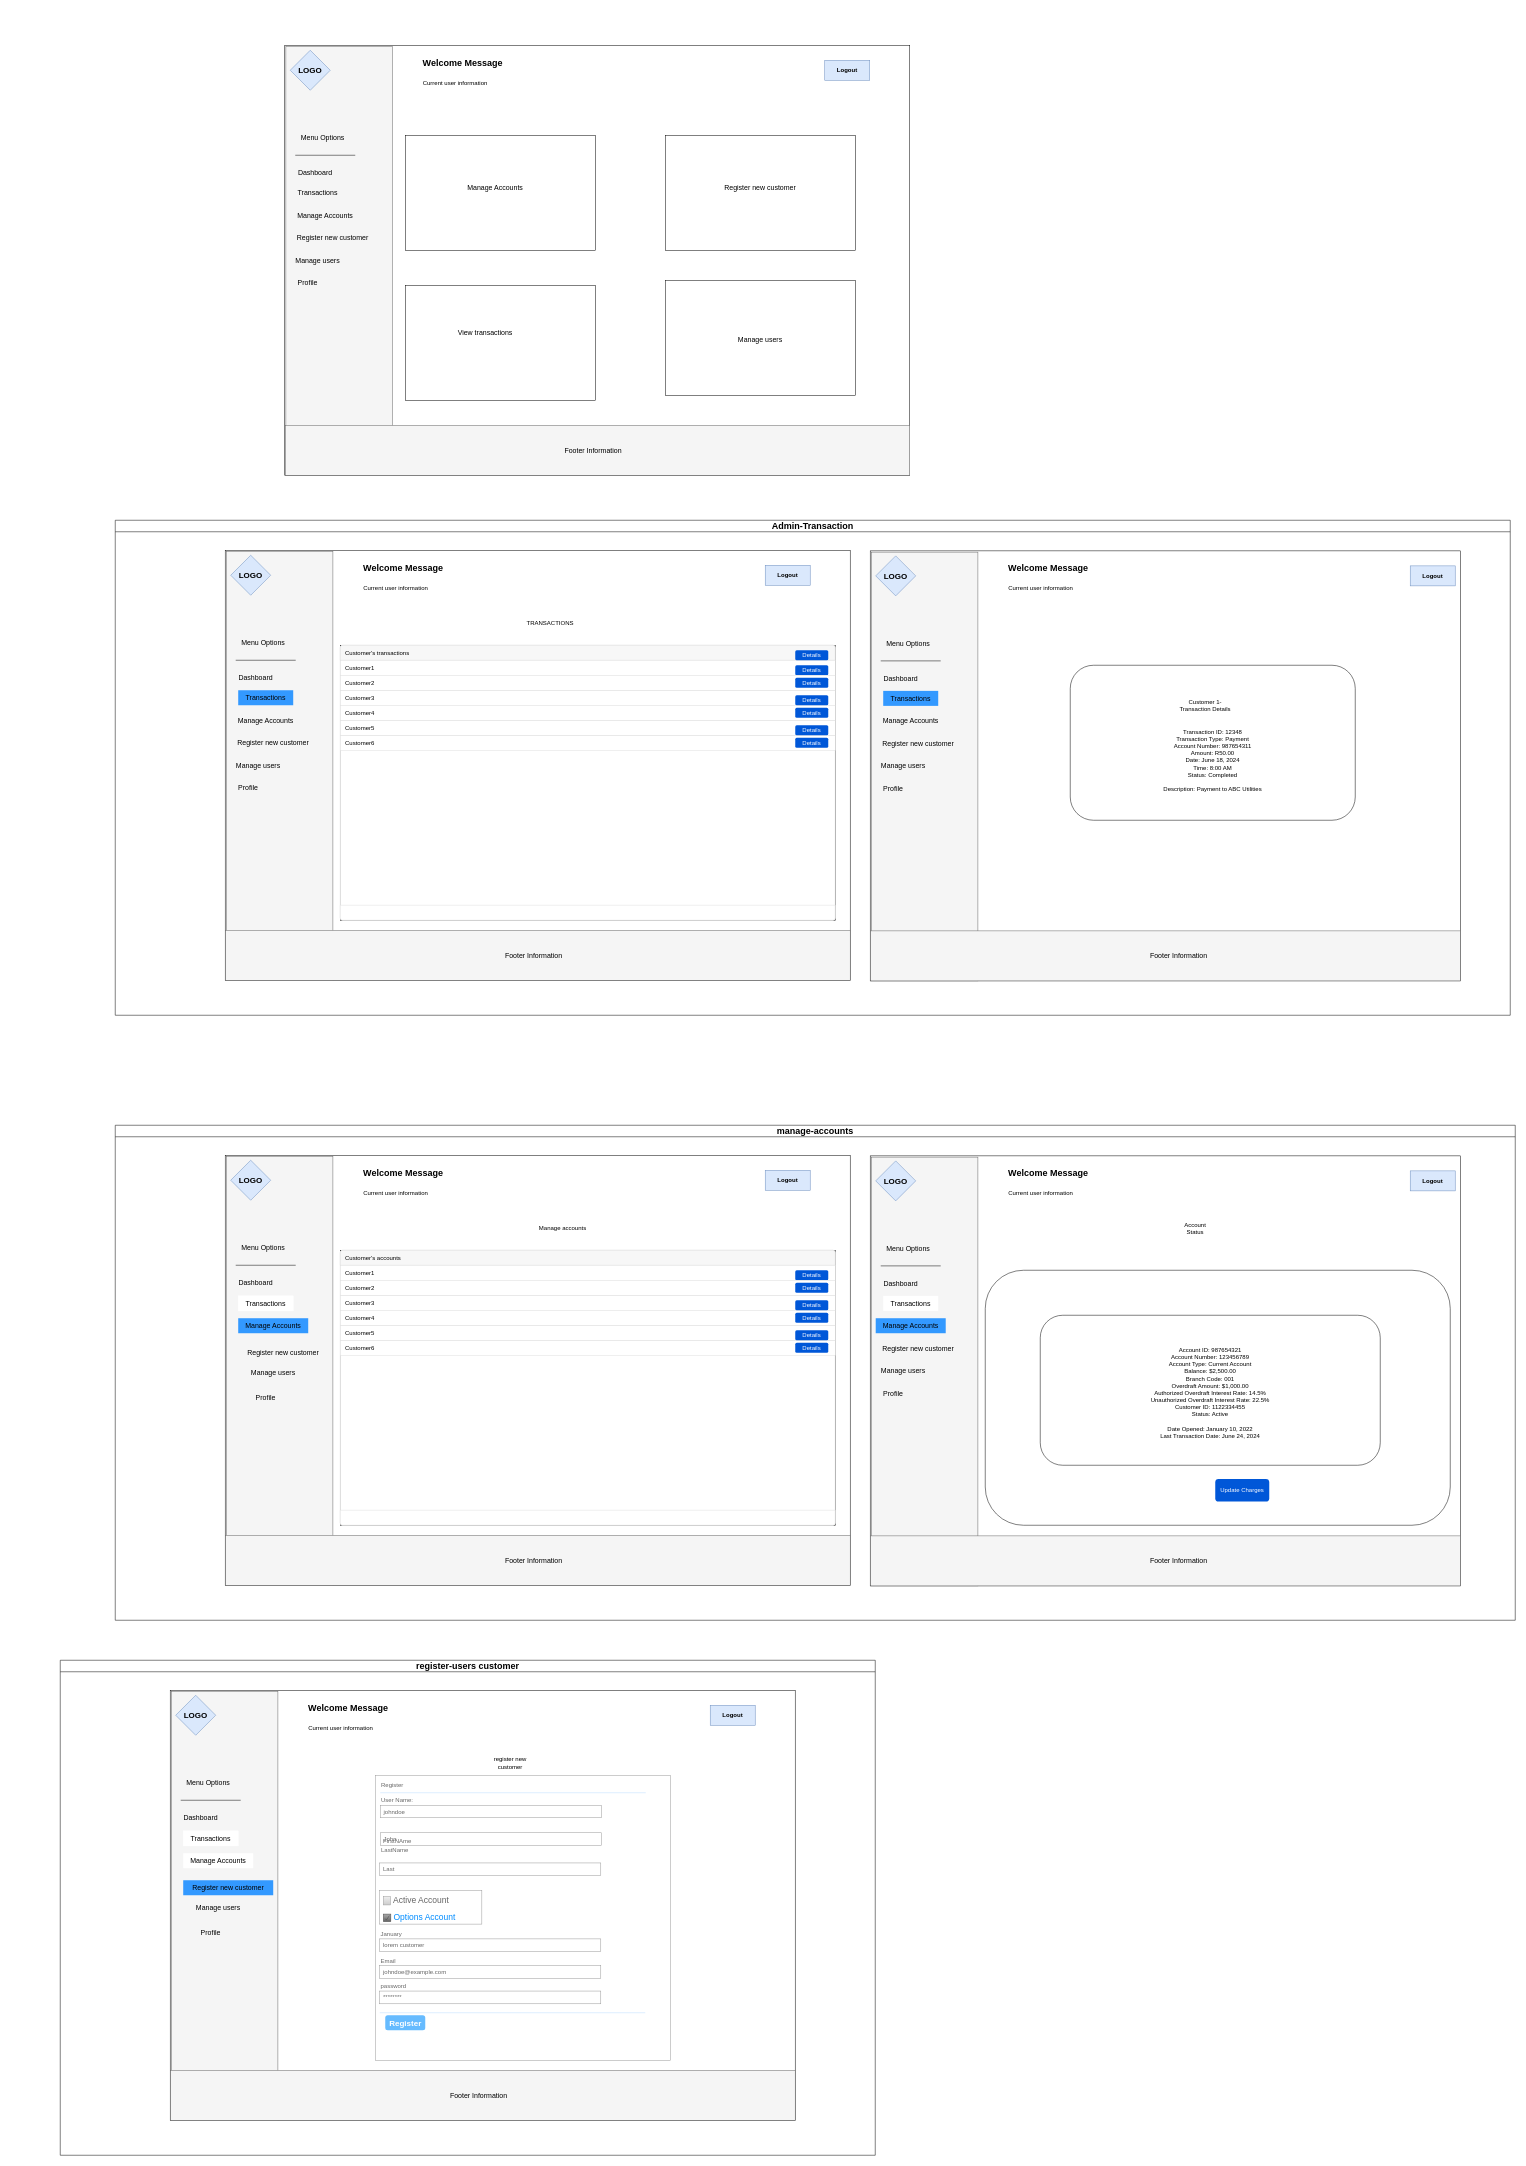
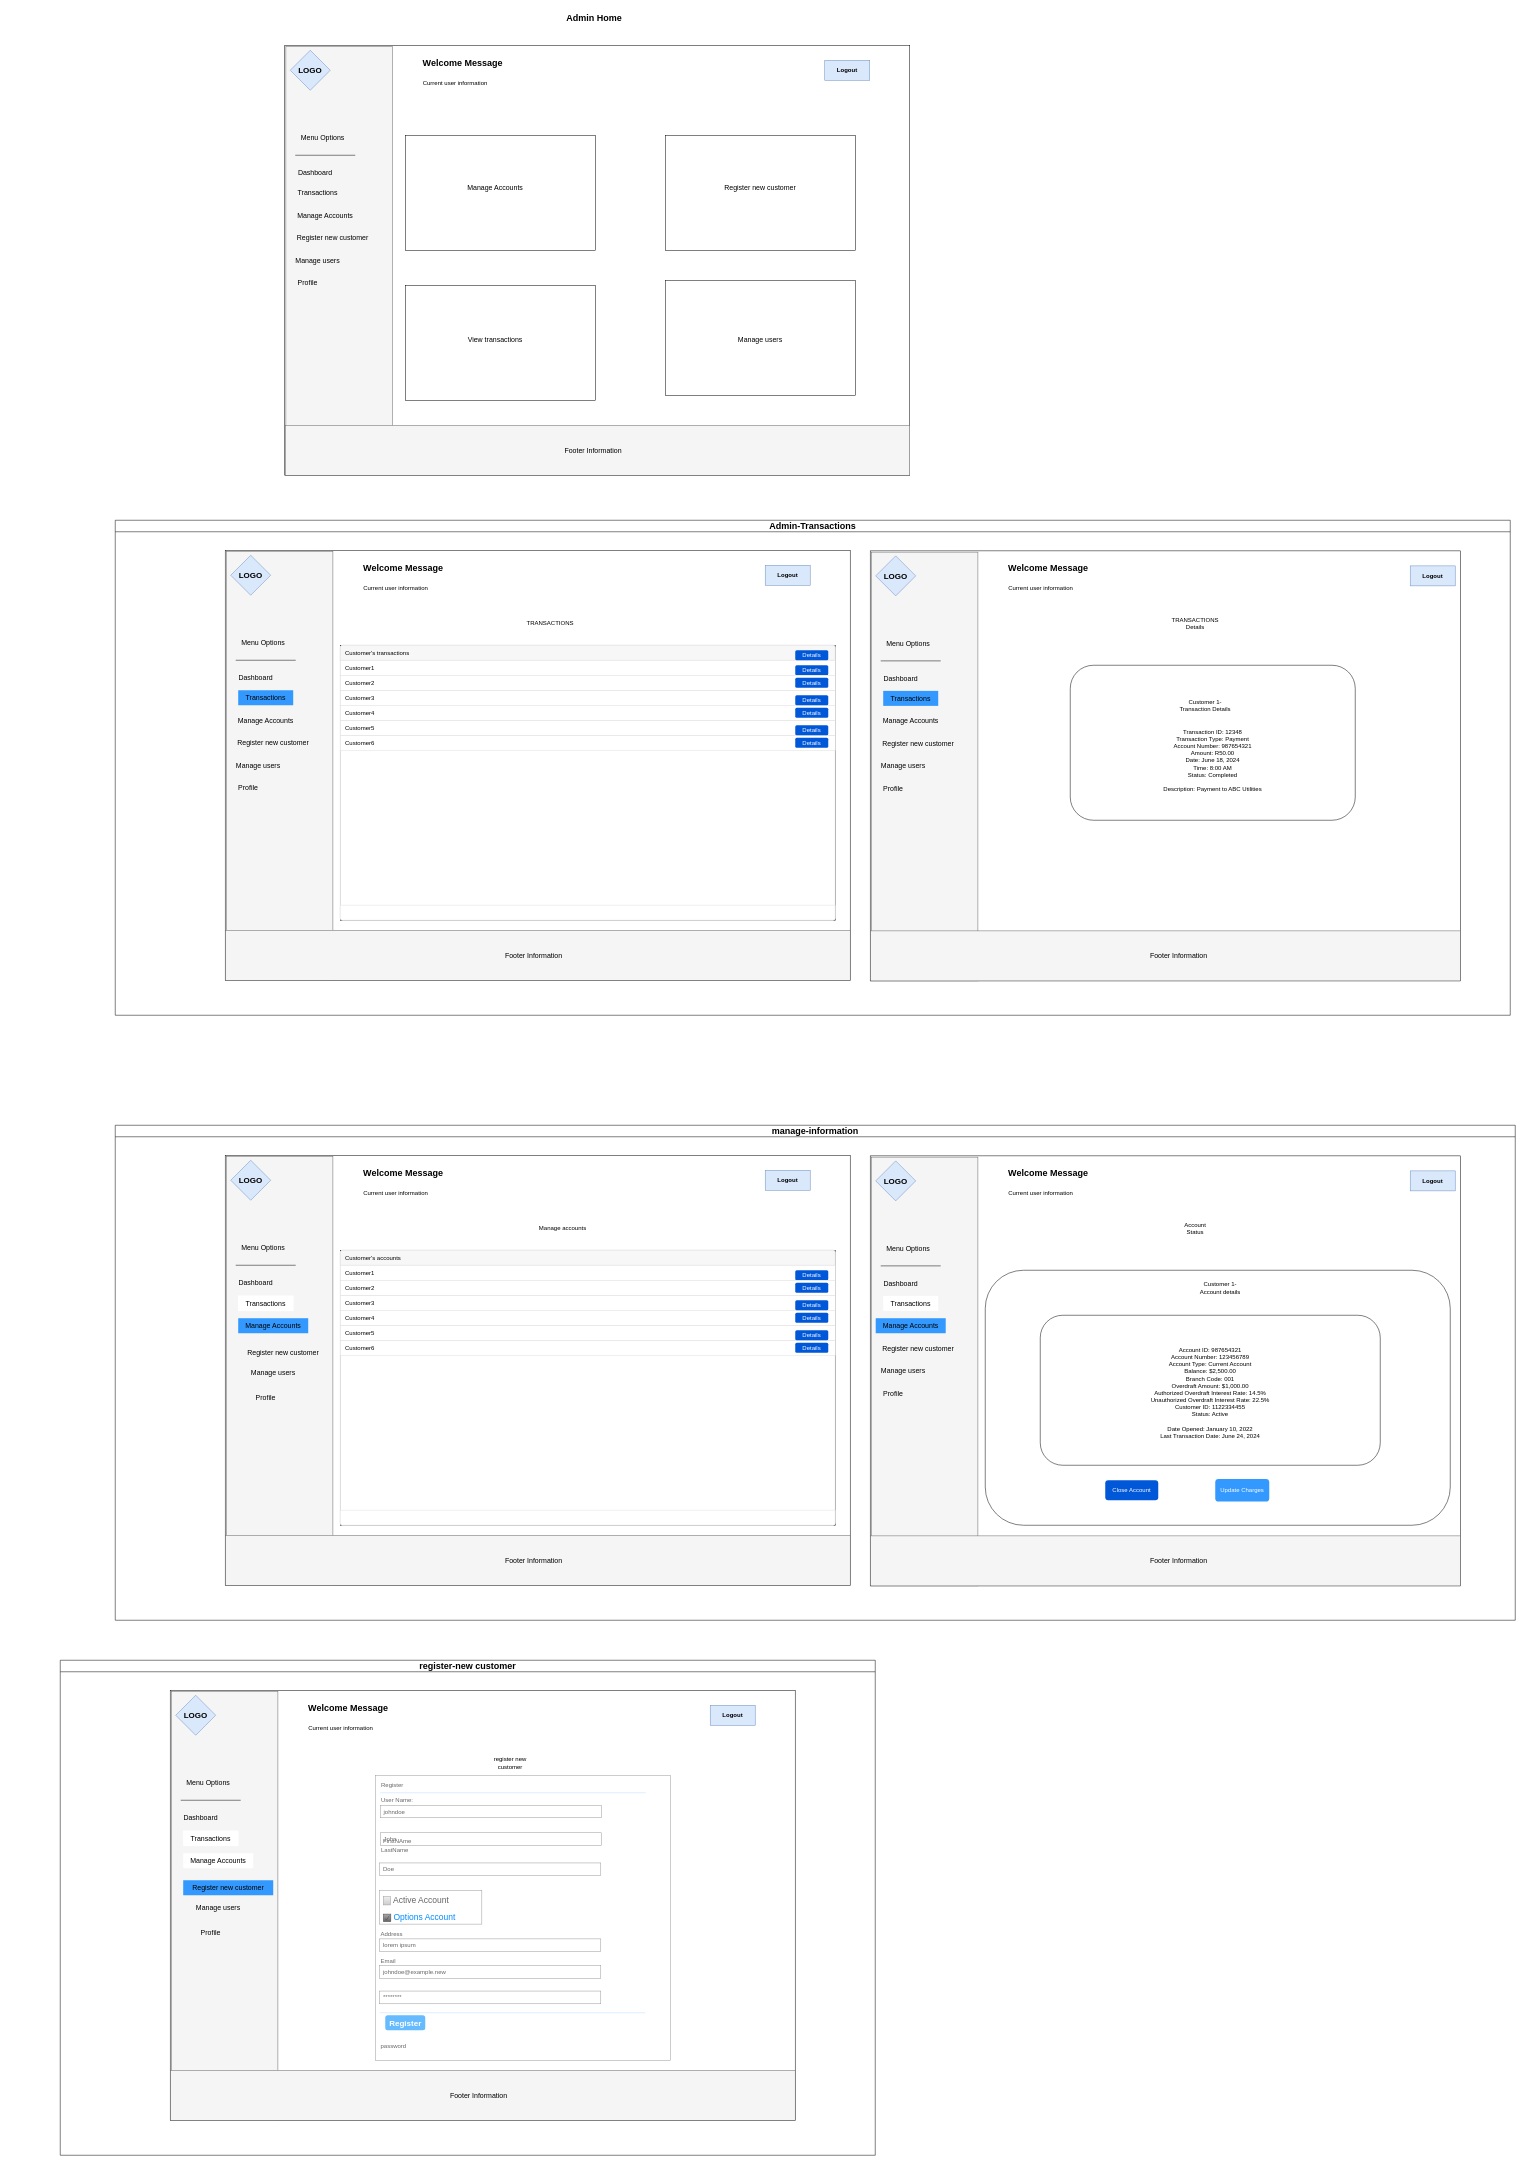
none -> (594, 18)
(485, 332) -> (495, 340)
(813, 526) -> (813, 526)
none -> (1195, 623)
(1213, 760) -> (1213, 760)
(815, 1131) -> (815, 1131)
none -> (1220, 1288)
none -> (1132, 1490)
(1242, 1490) -> (1242, 1490)
(468, 1666) -> (468, 1666)
(390, 1869) -> (388, 1869)
(393, 1934) -> (393, 1934)
(405, 1945) -> (399, 1945)
(414, 1972) -> (414, 1972)
(453, 1986) -> (453, 2046)
